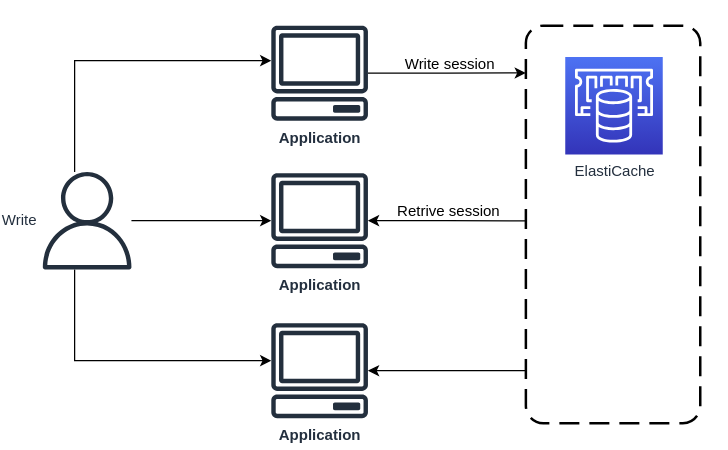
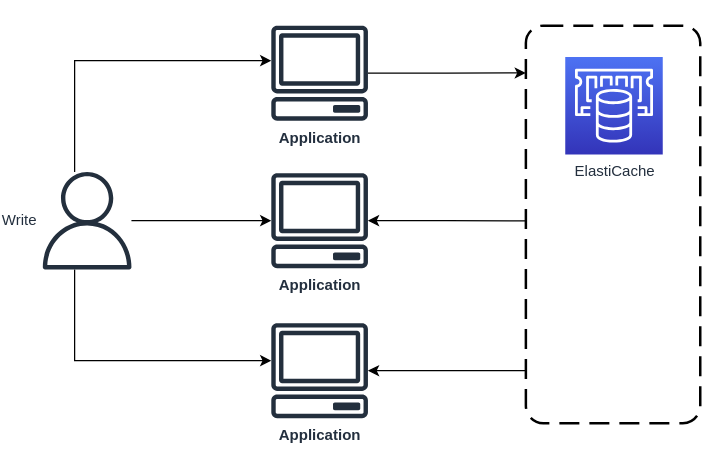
(449, 64) -> none
(448, 212) -> none
